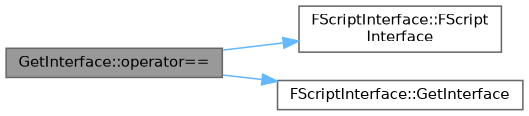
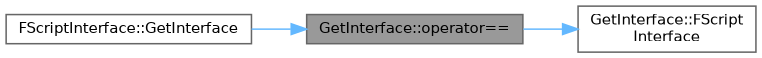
(400, 29) -> (667, 29)
(242, 77) -> (271, 29)
